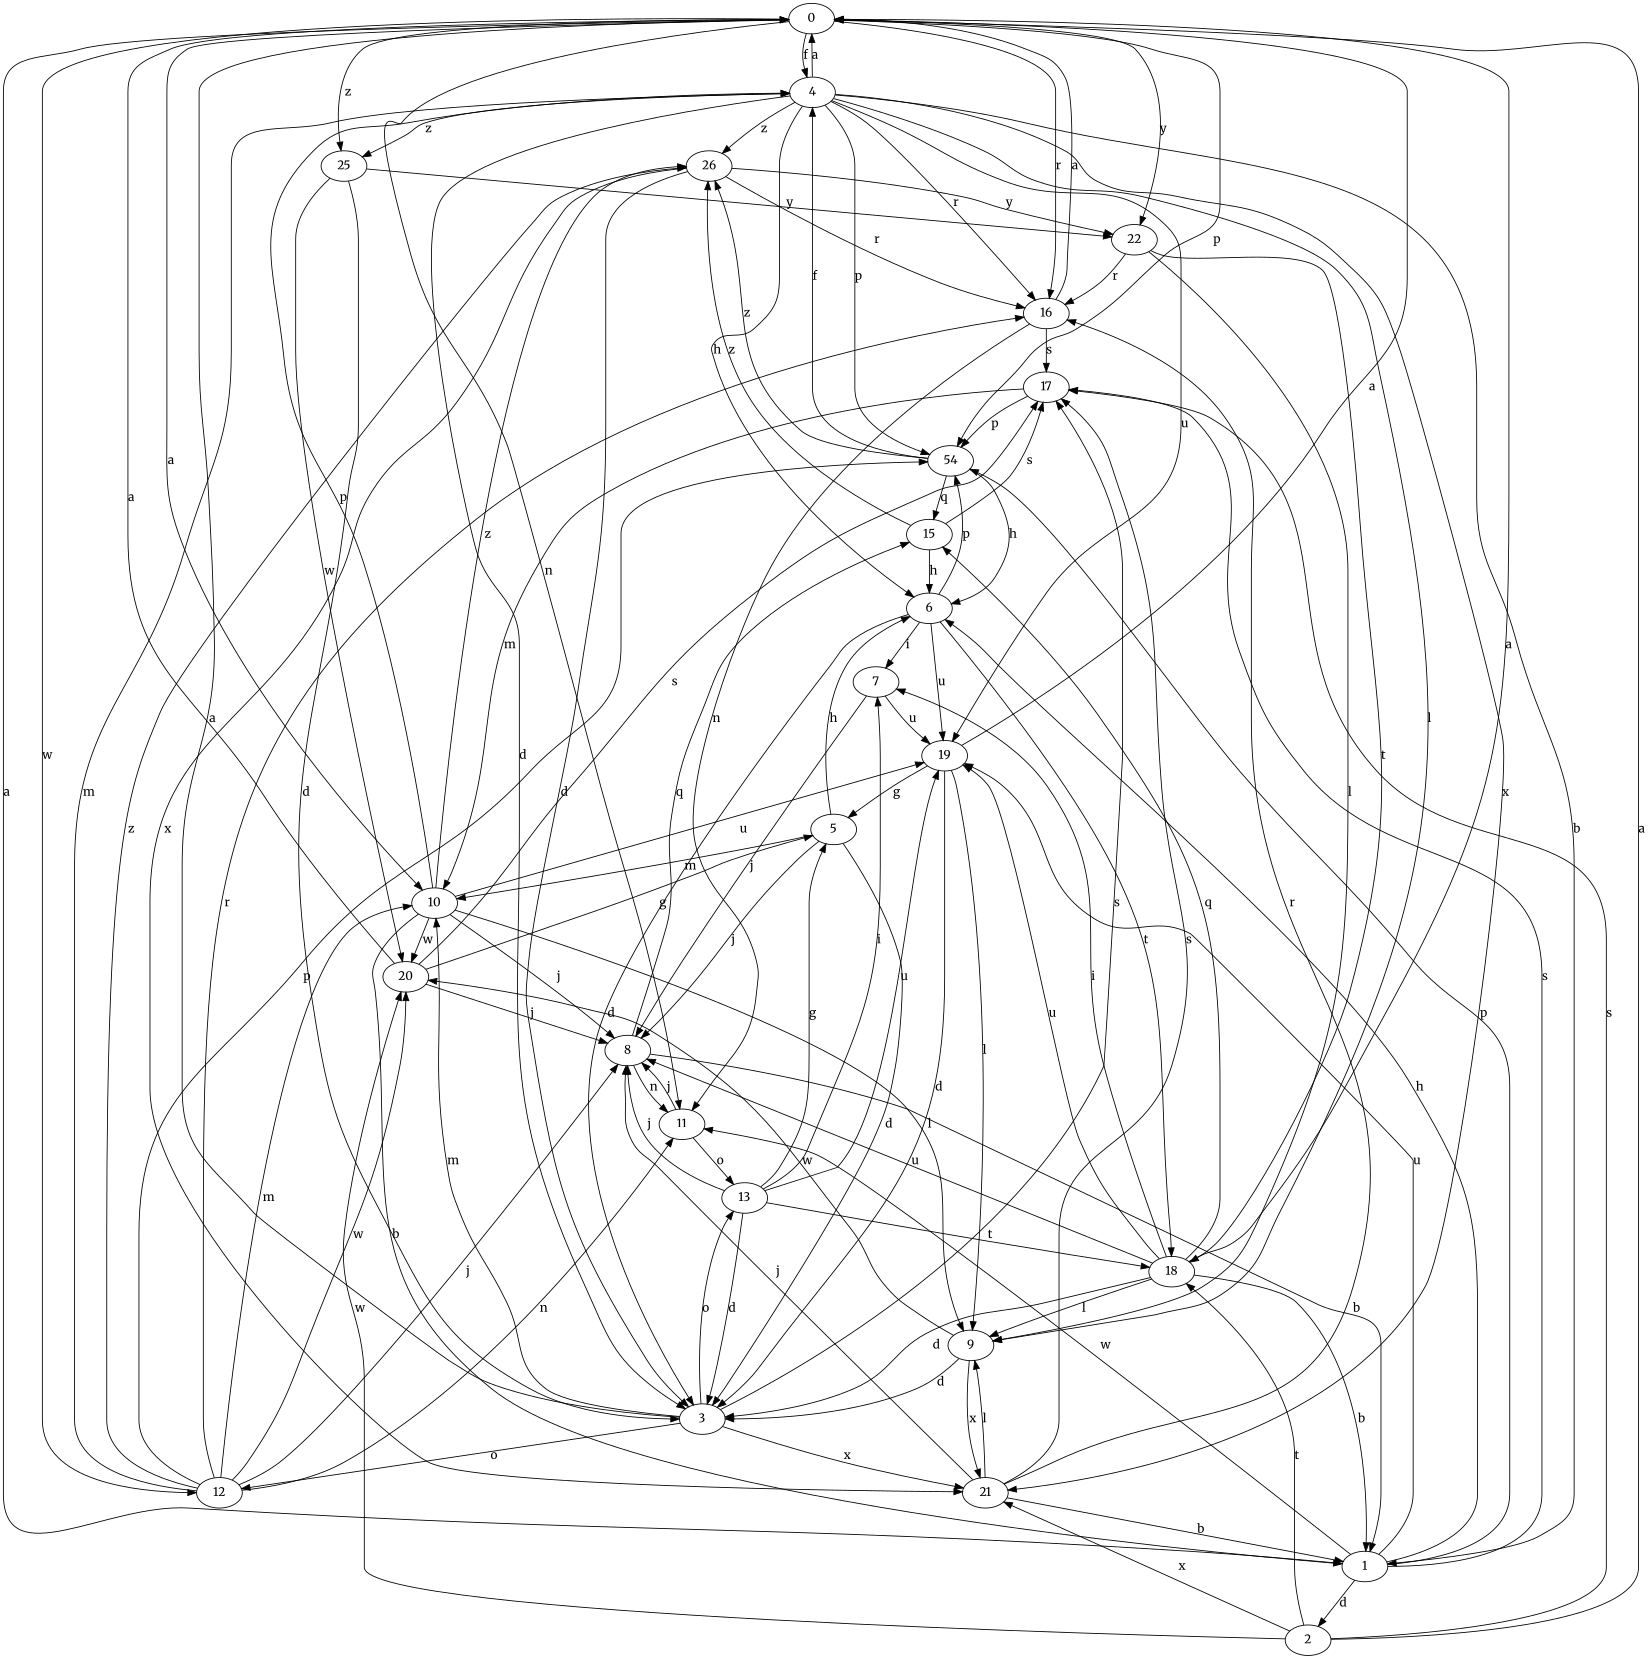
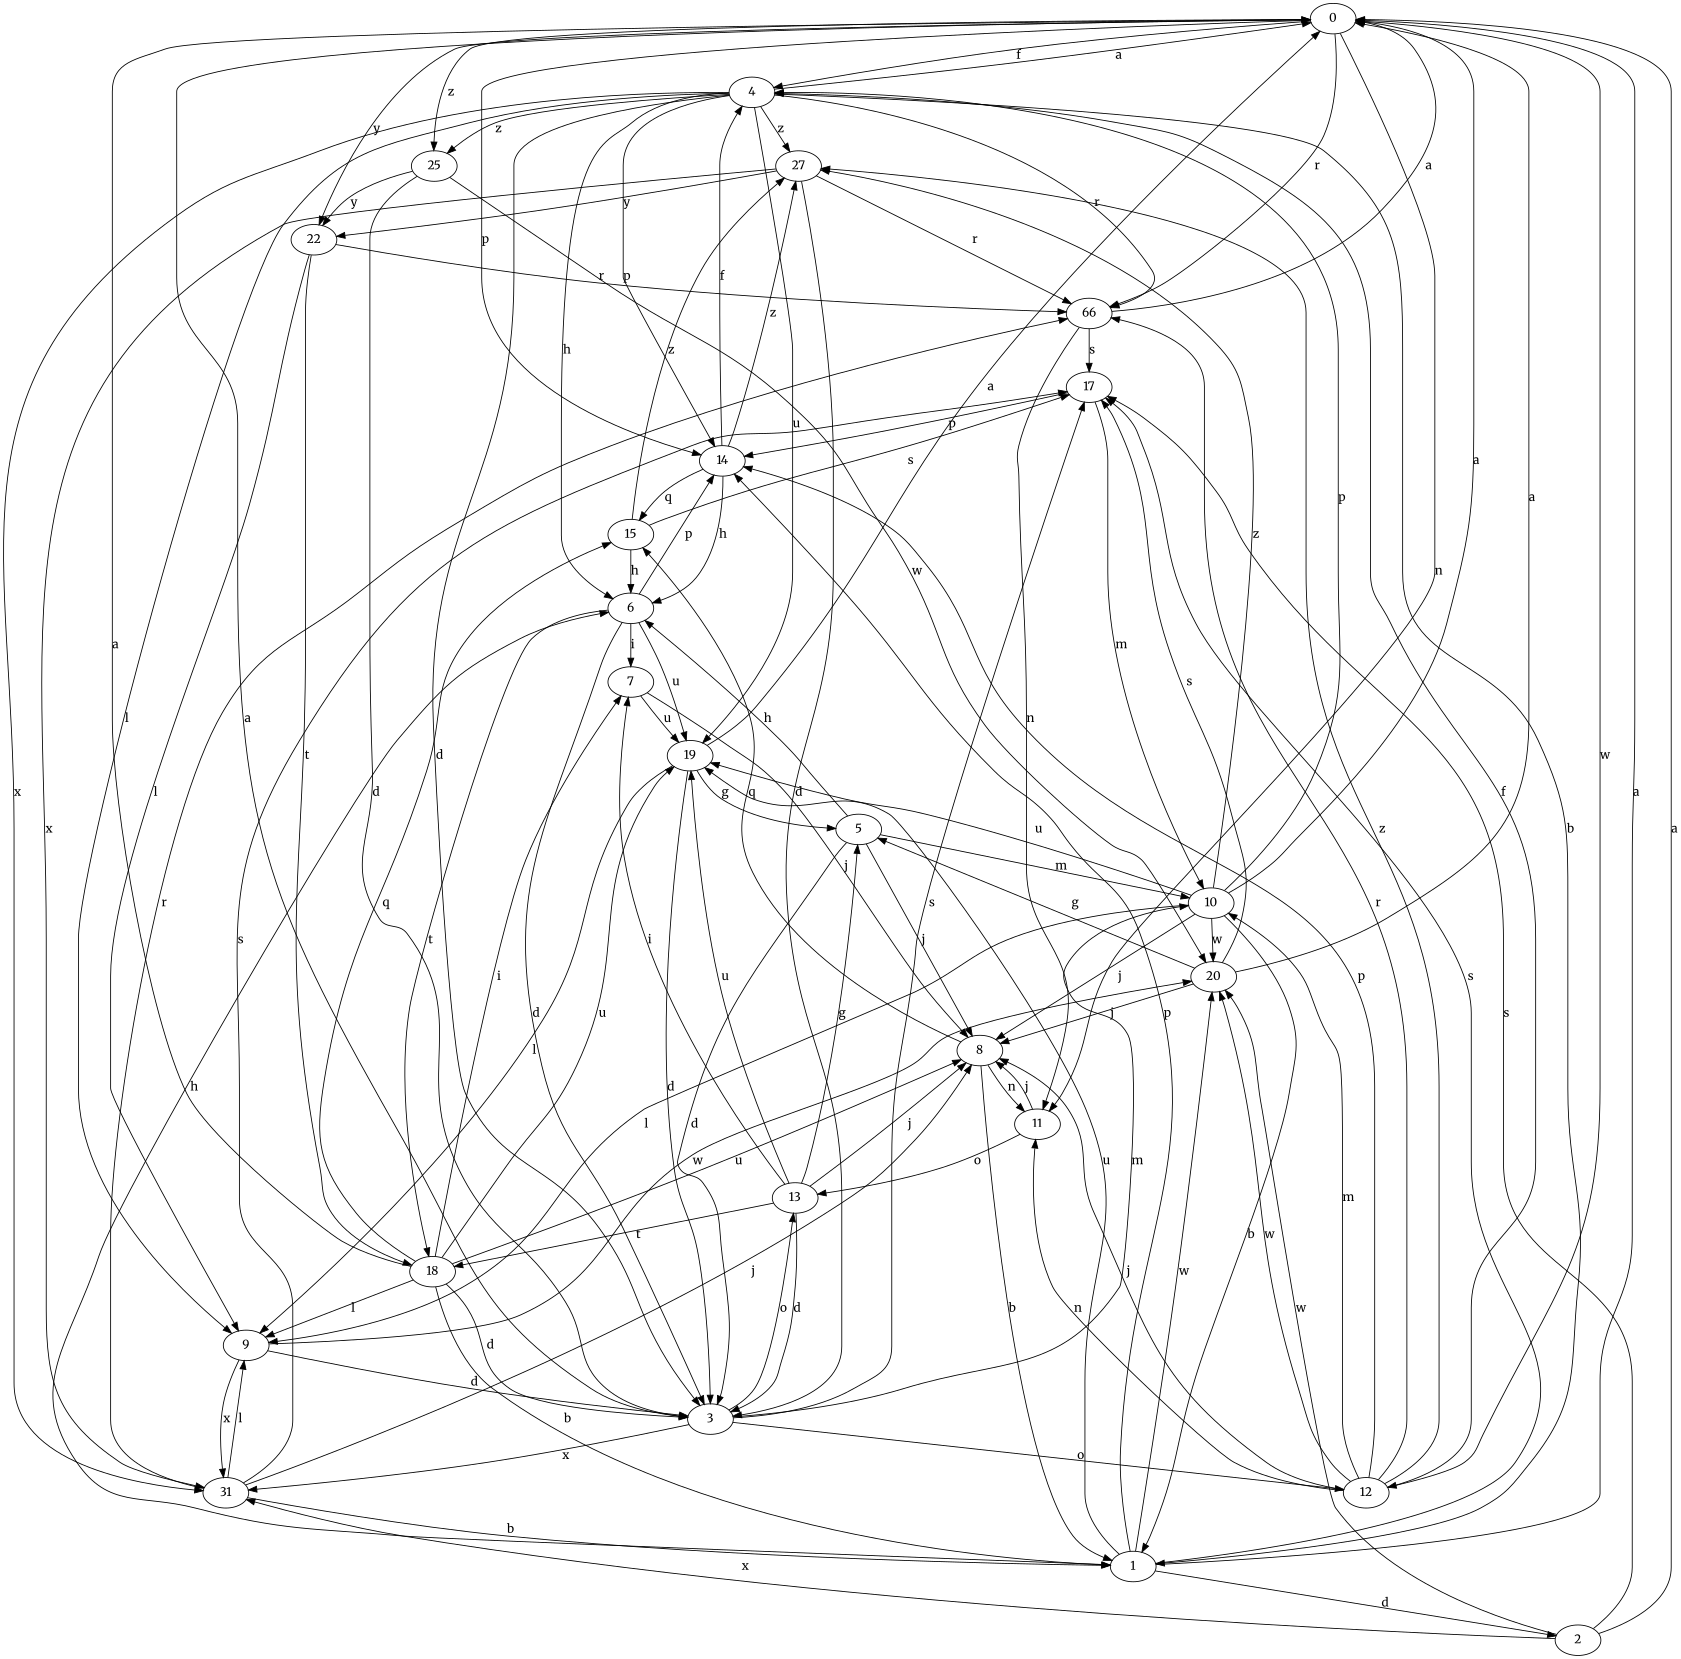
(709, 166) -> (799, 166)
(167, 200) -> (1473, 465)
(1046, 313) -> (1089, 313)
(951, 461) -> (722, 461)
(89, 793) -> (1503, 793)
(1076, 1341) -> (1177, 1277)
(1293, 1440) -> none
(985, 1493) -> (226, 1493)
